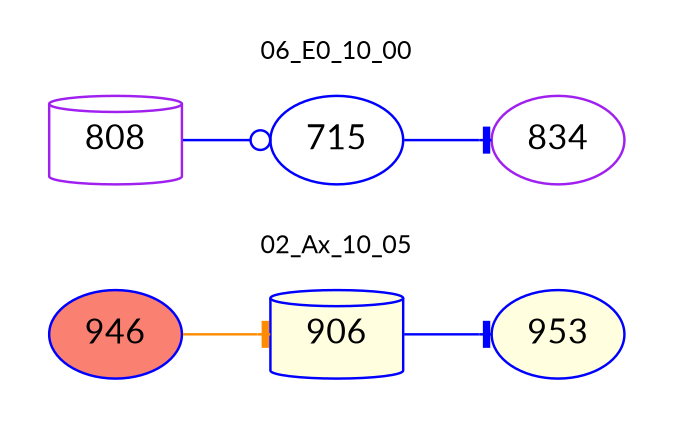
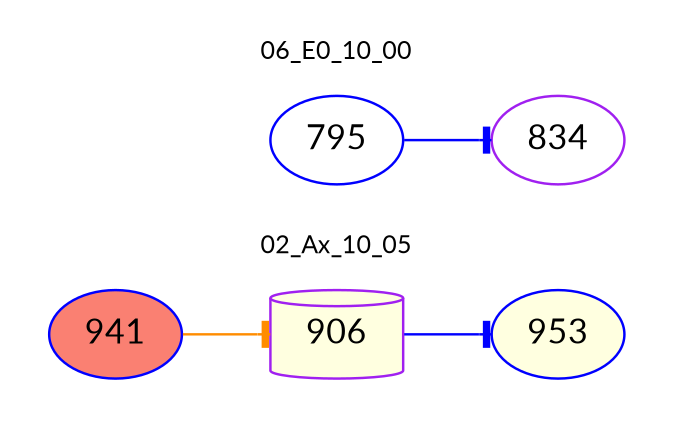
(116, 140) -> none
(337, 140) -> (337, 140)
(116, 334) -> (116, 334)
(337, 334) -> (337, 334)
